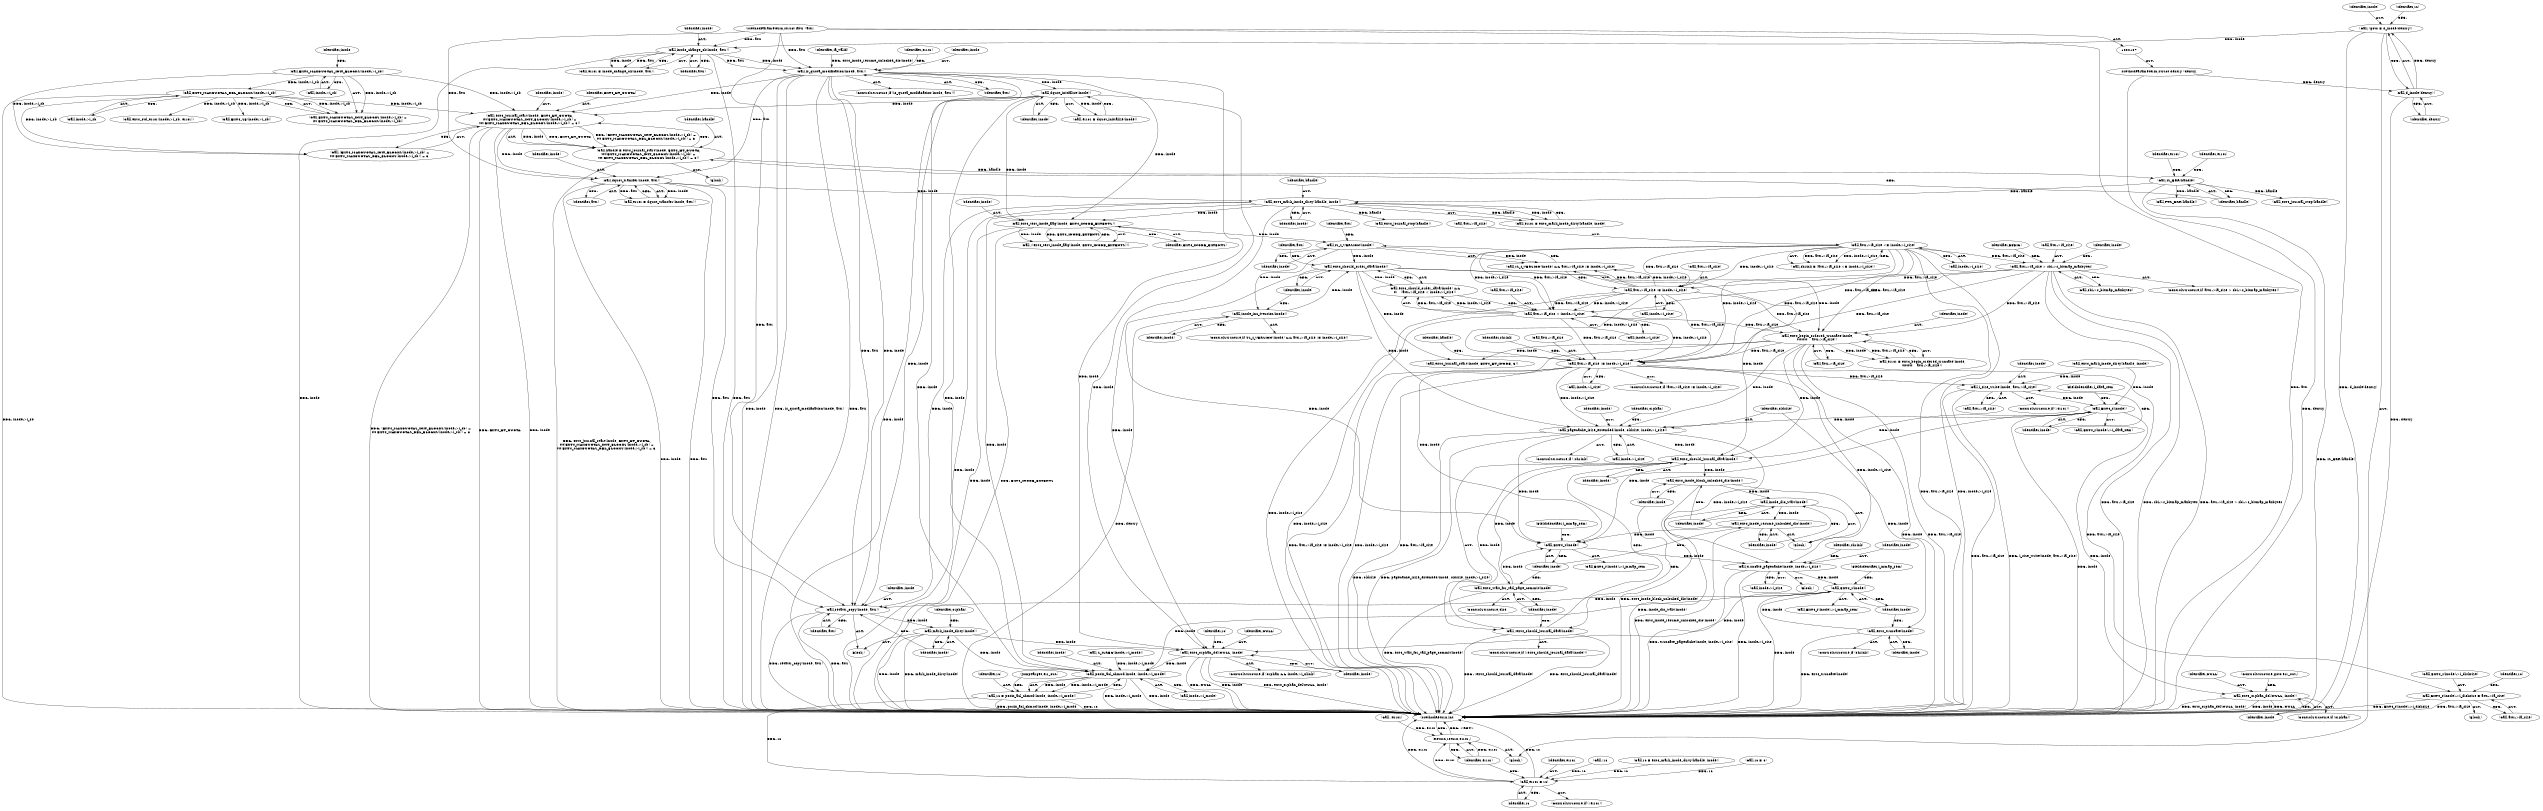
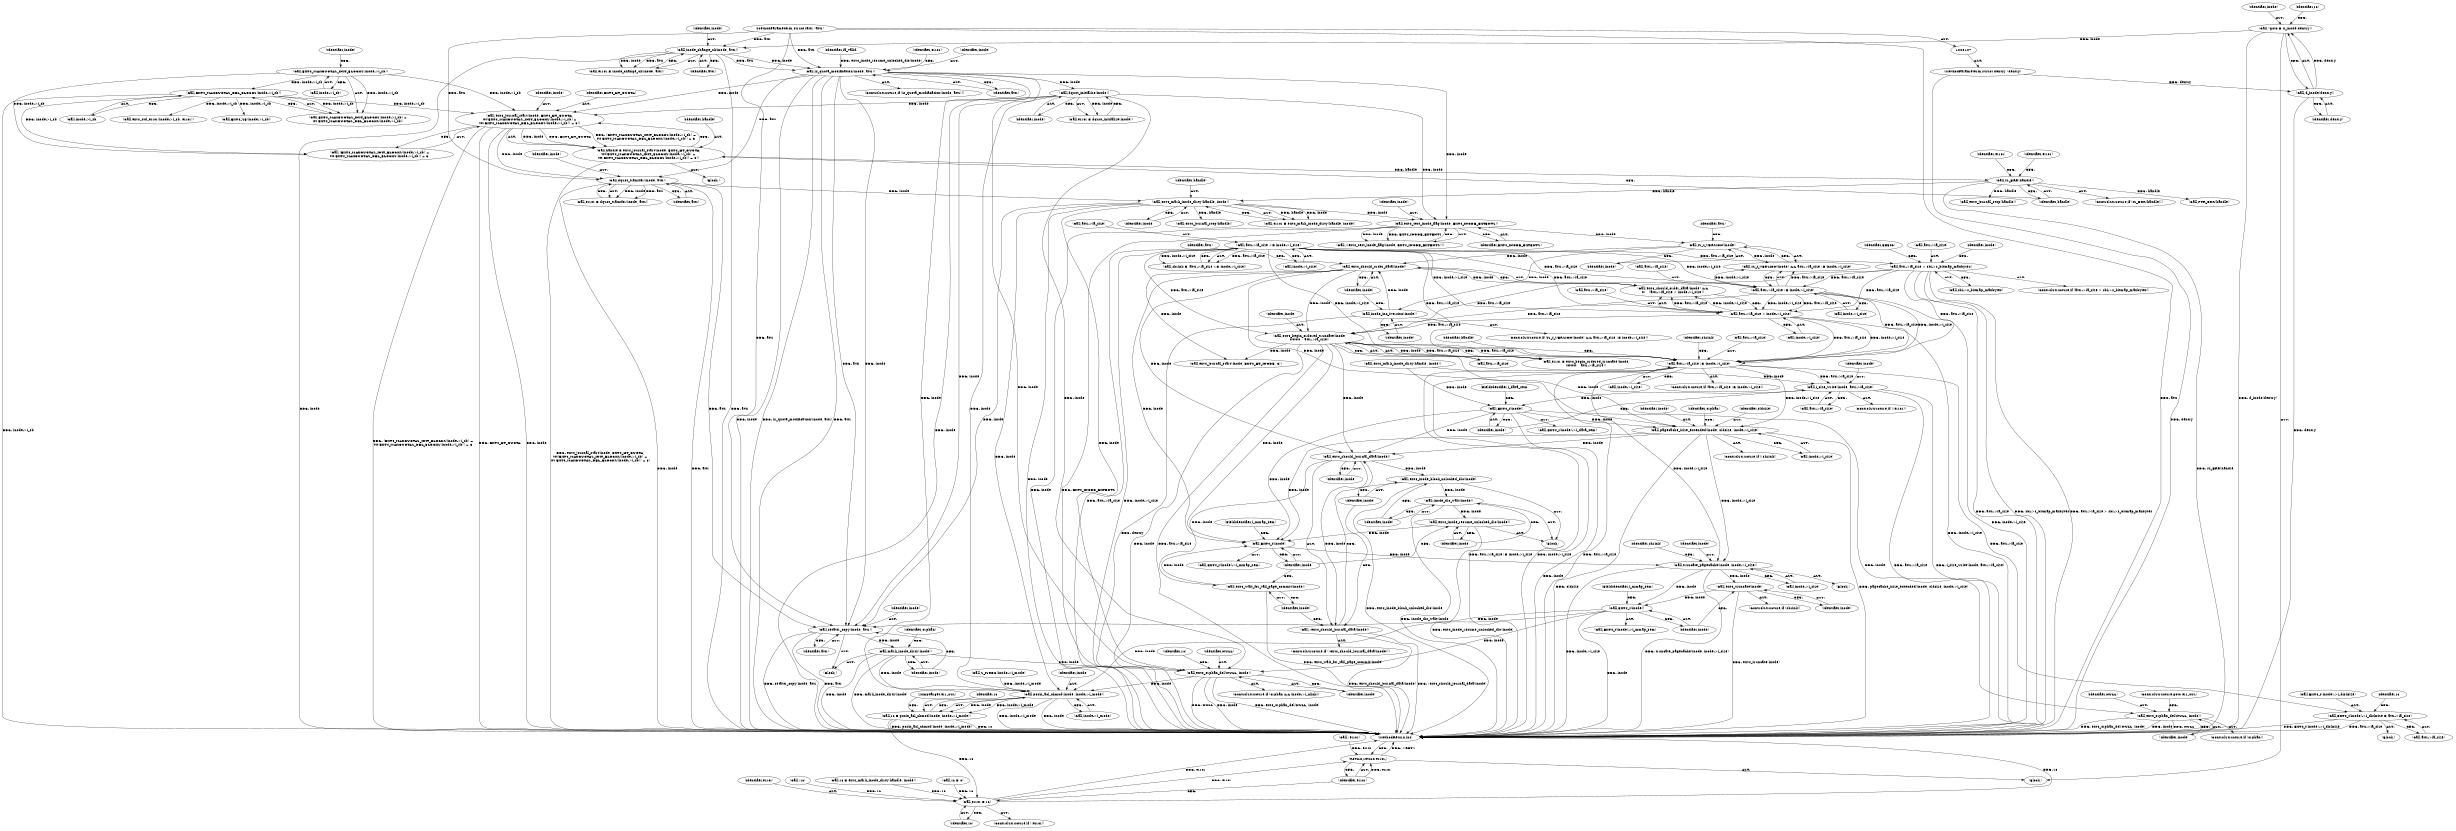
none -> (2129, 202)
(1883, 516) -> (1727, 575)
(1487, 610) -> none
